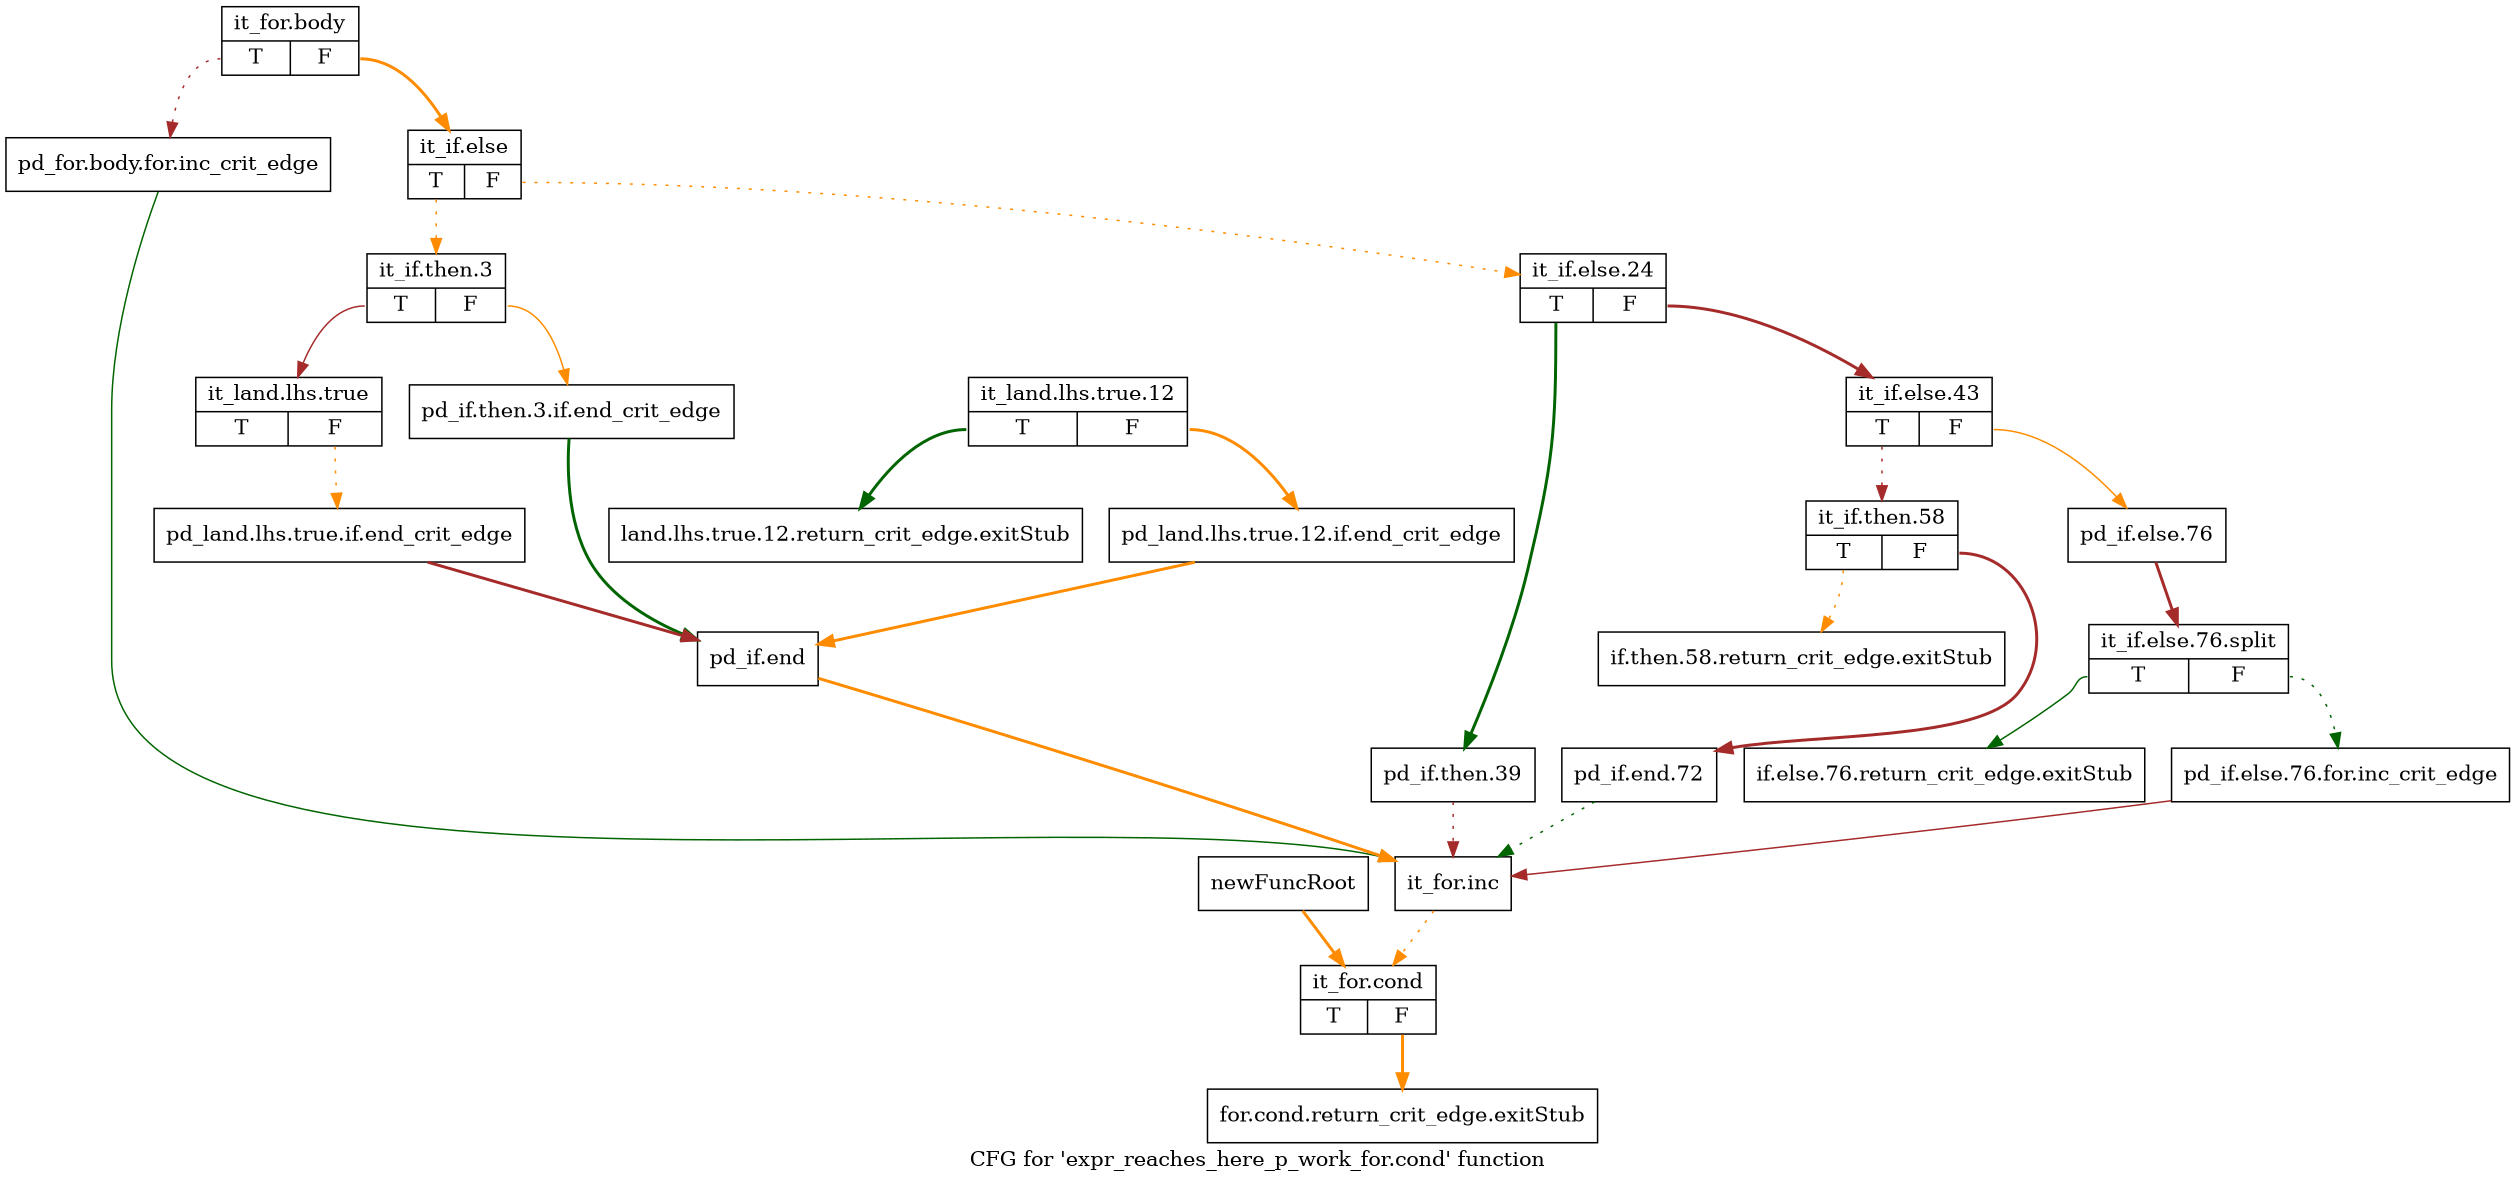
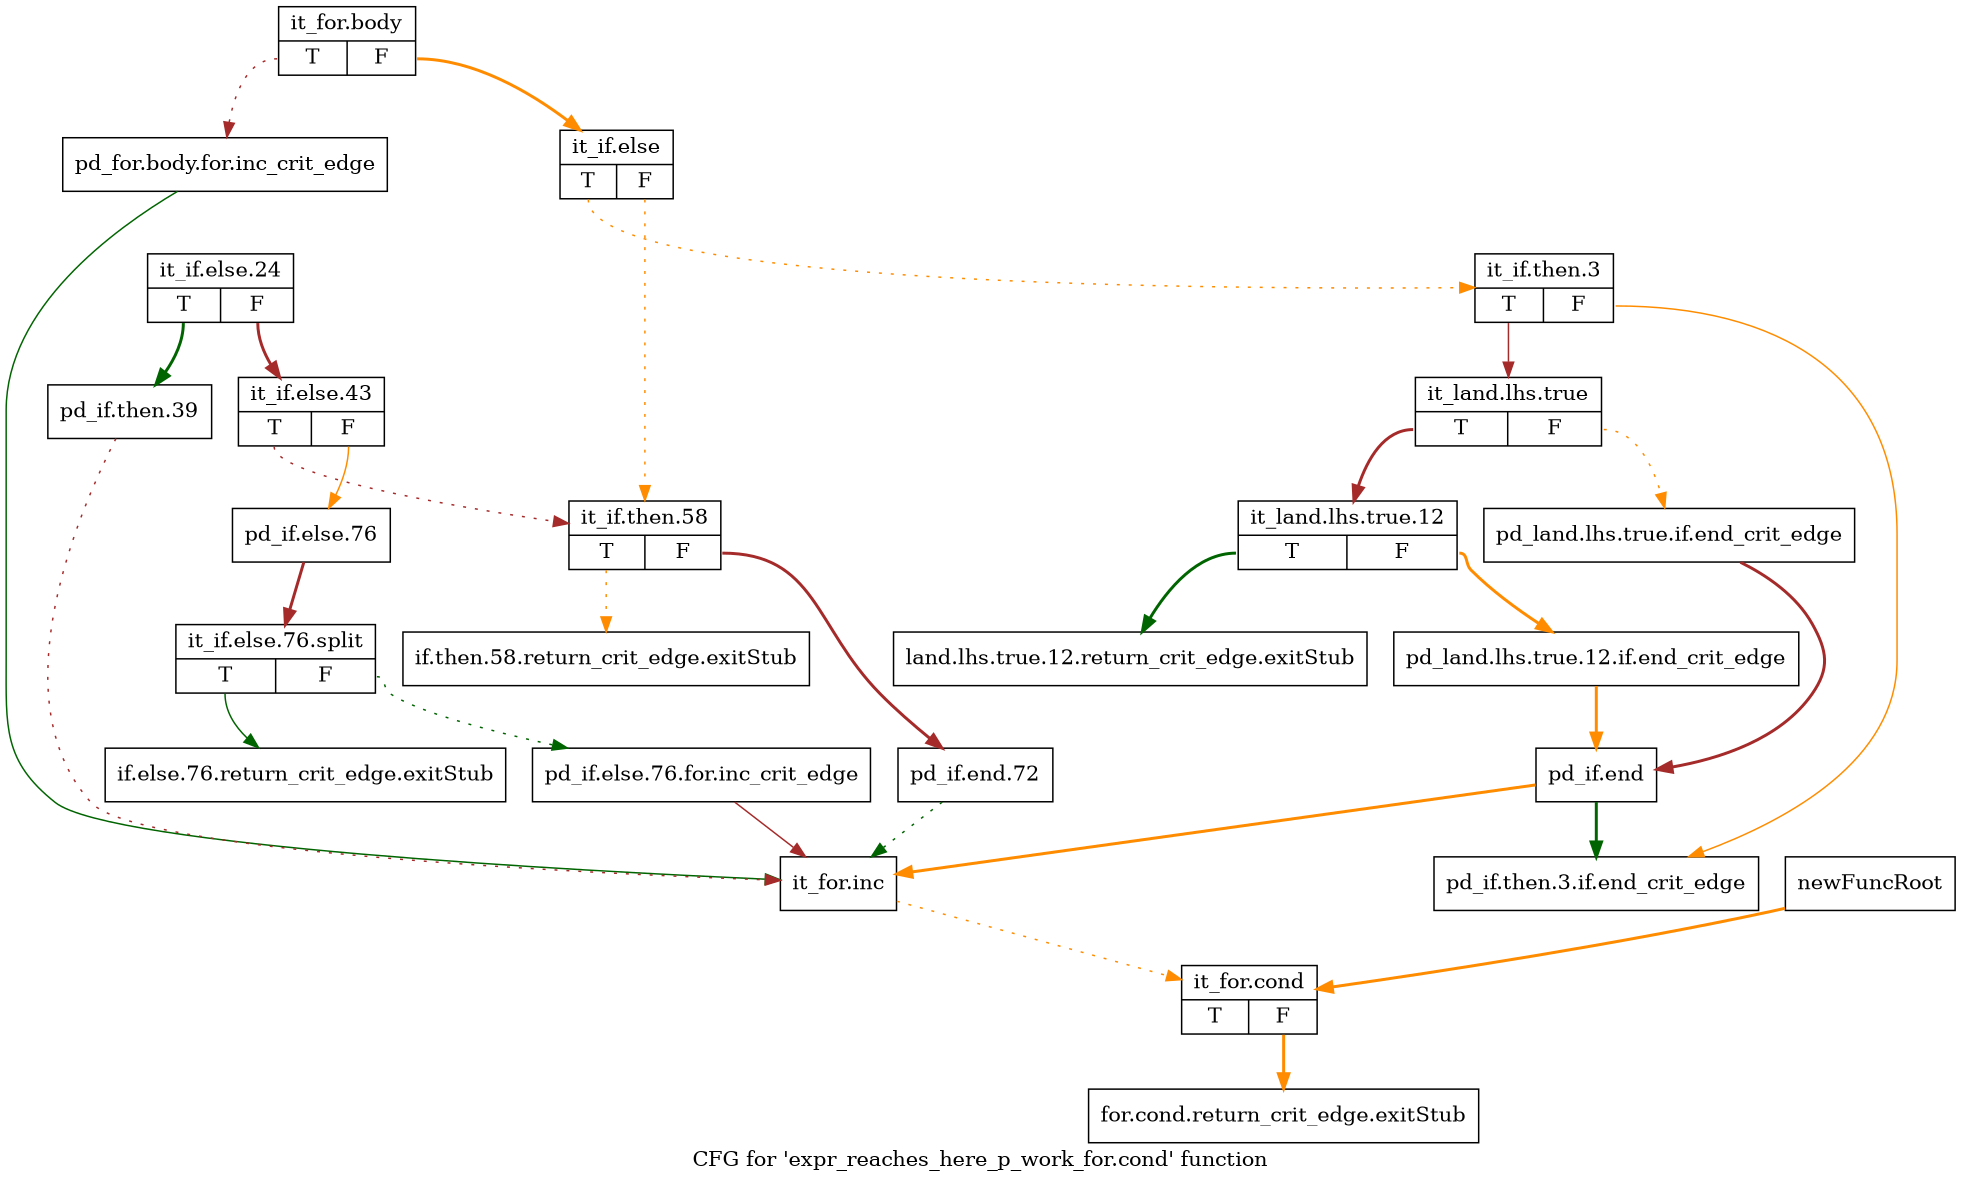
(1015, 210) -> (645, 343)
none -> (1377, 449)
(589, 559) -> (1596, 822)
